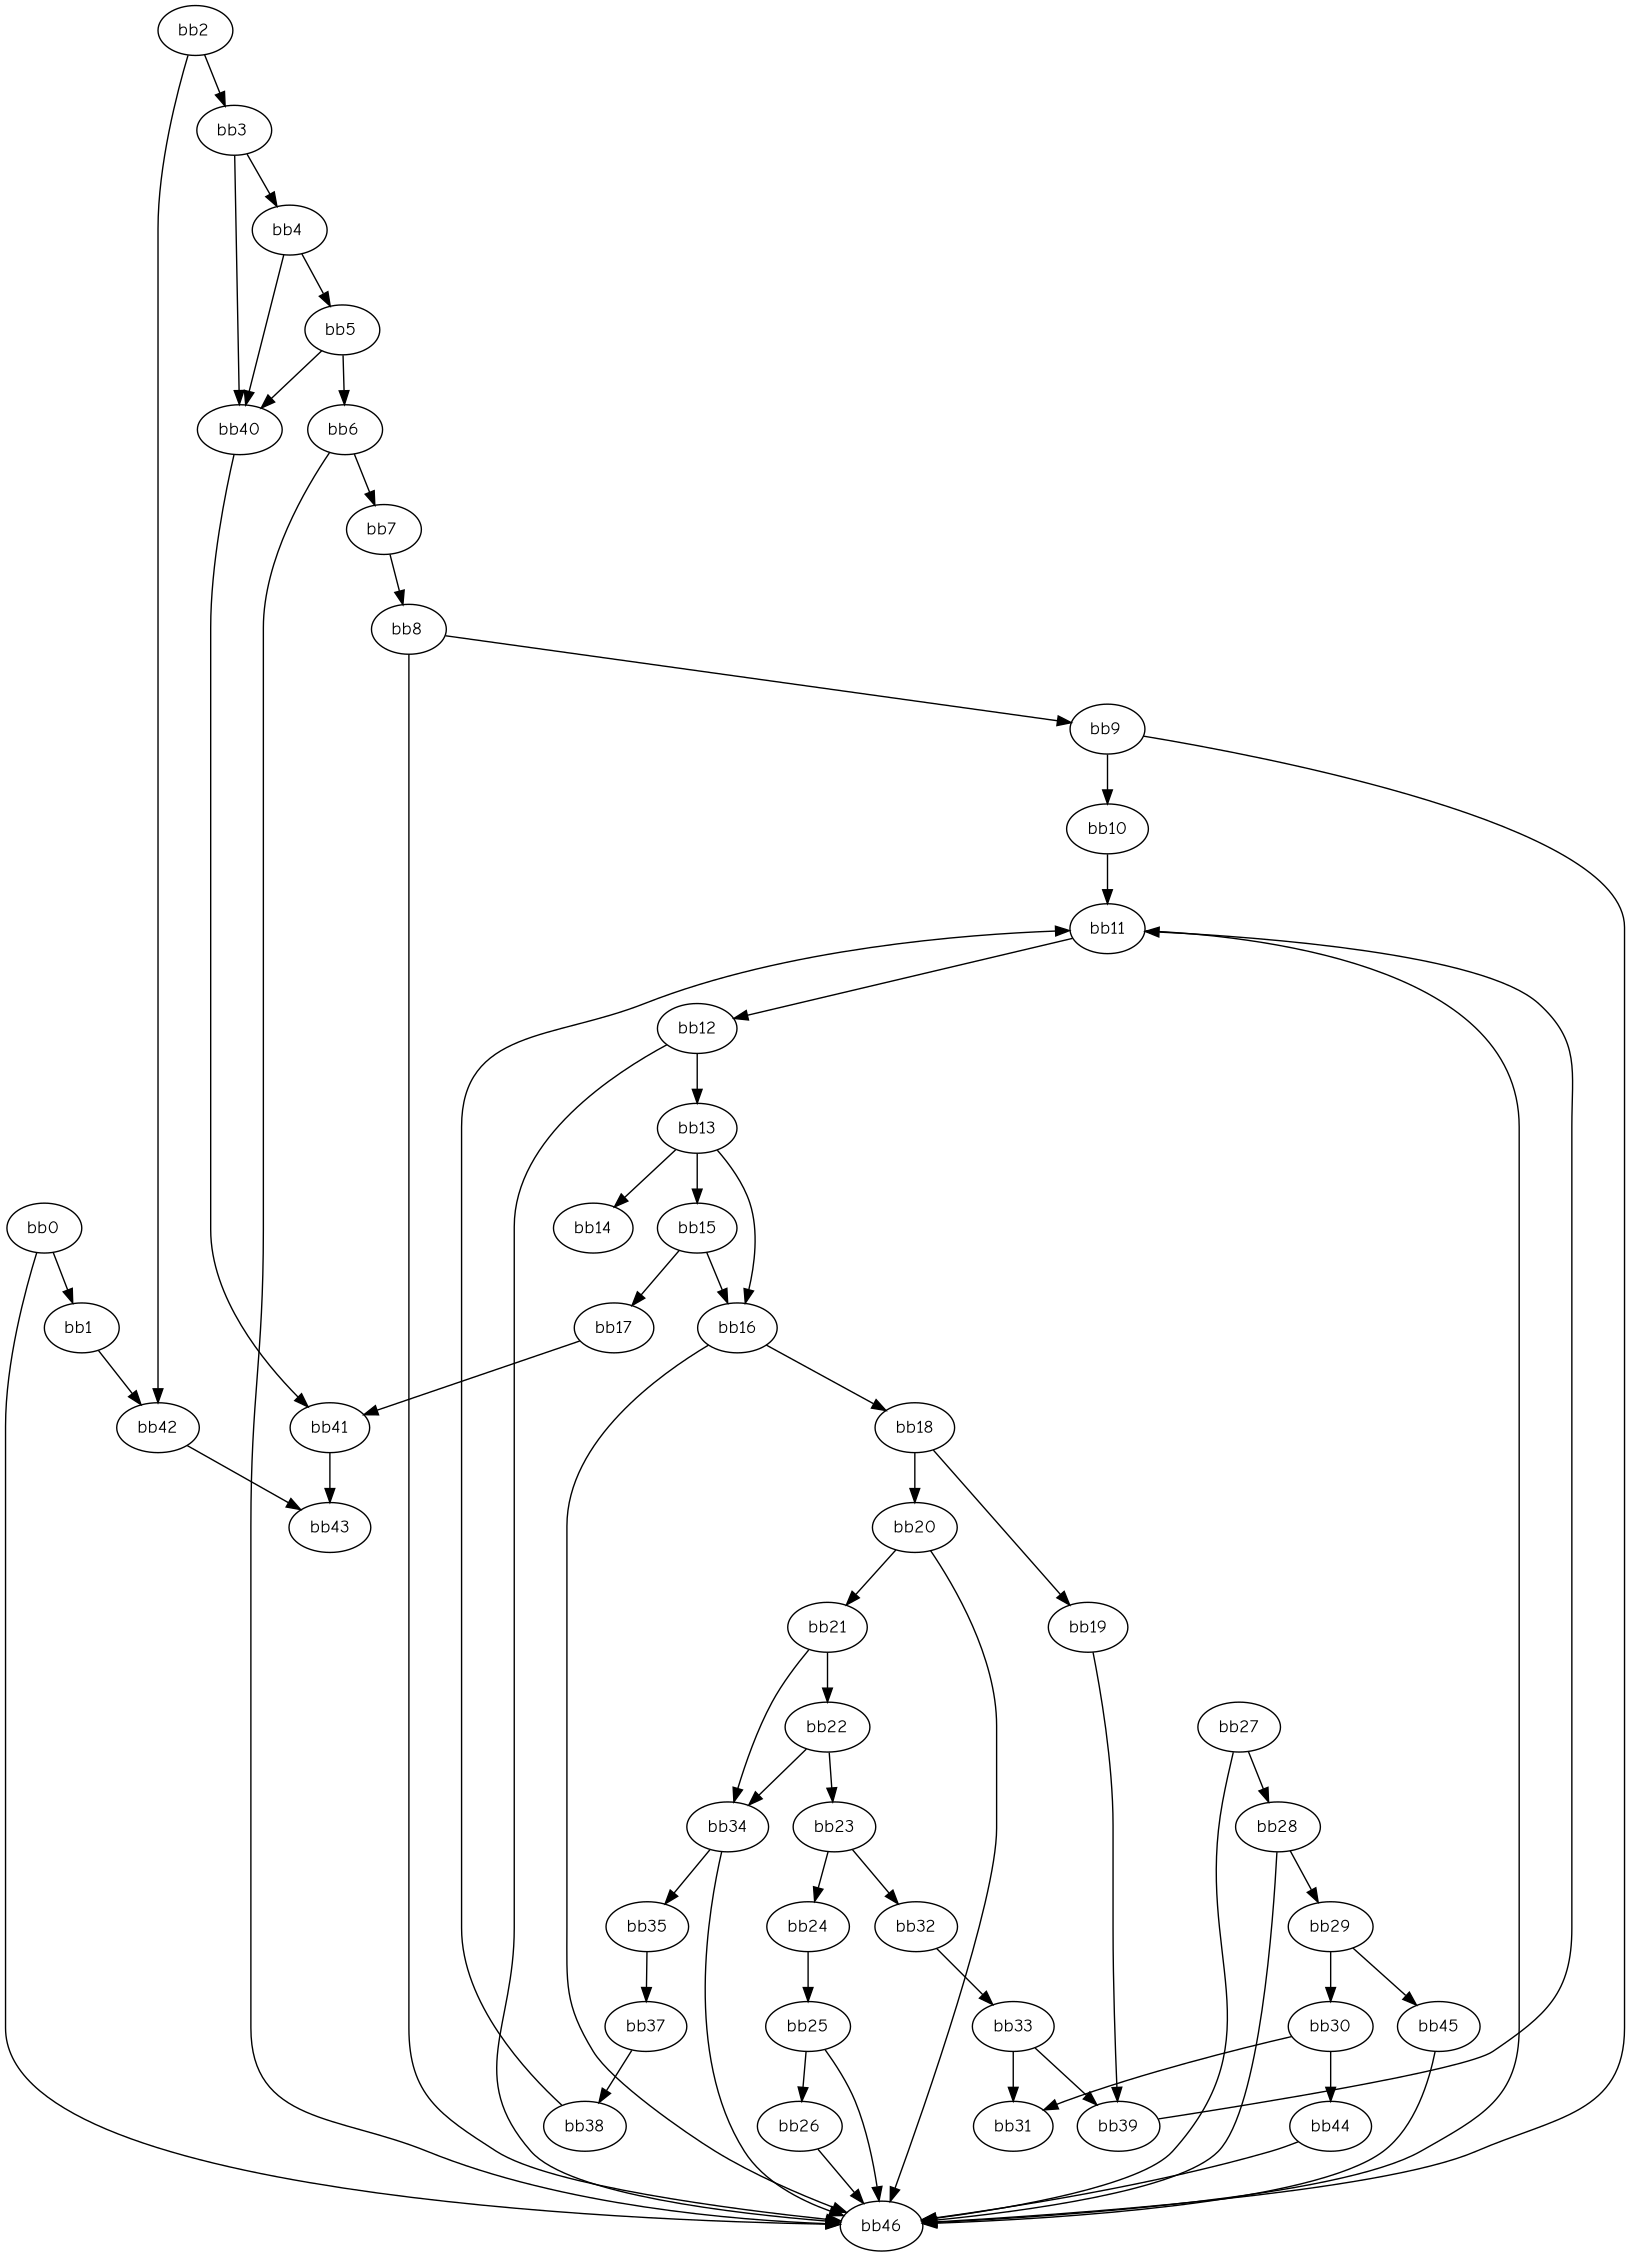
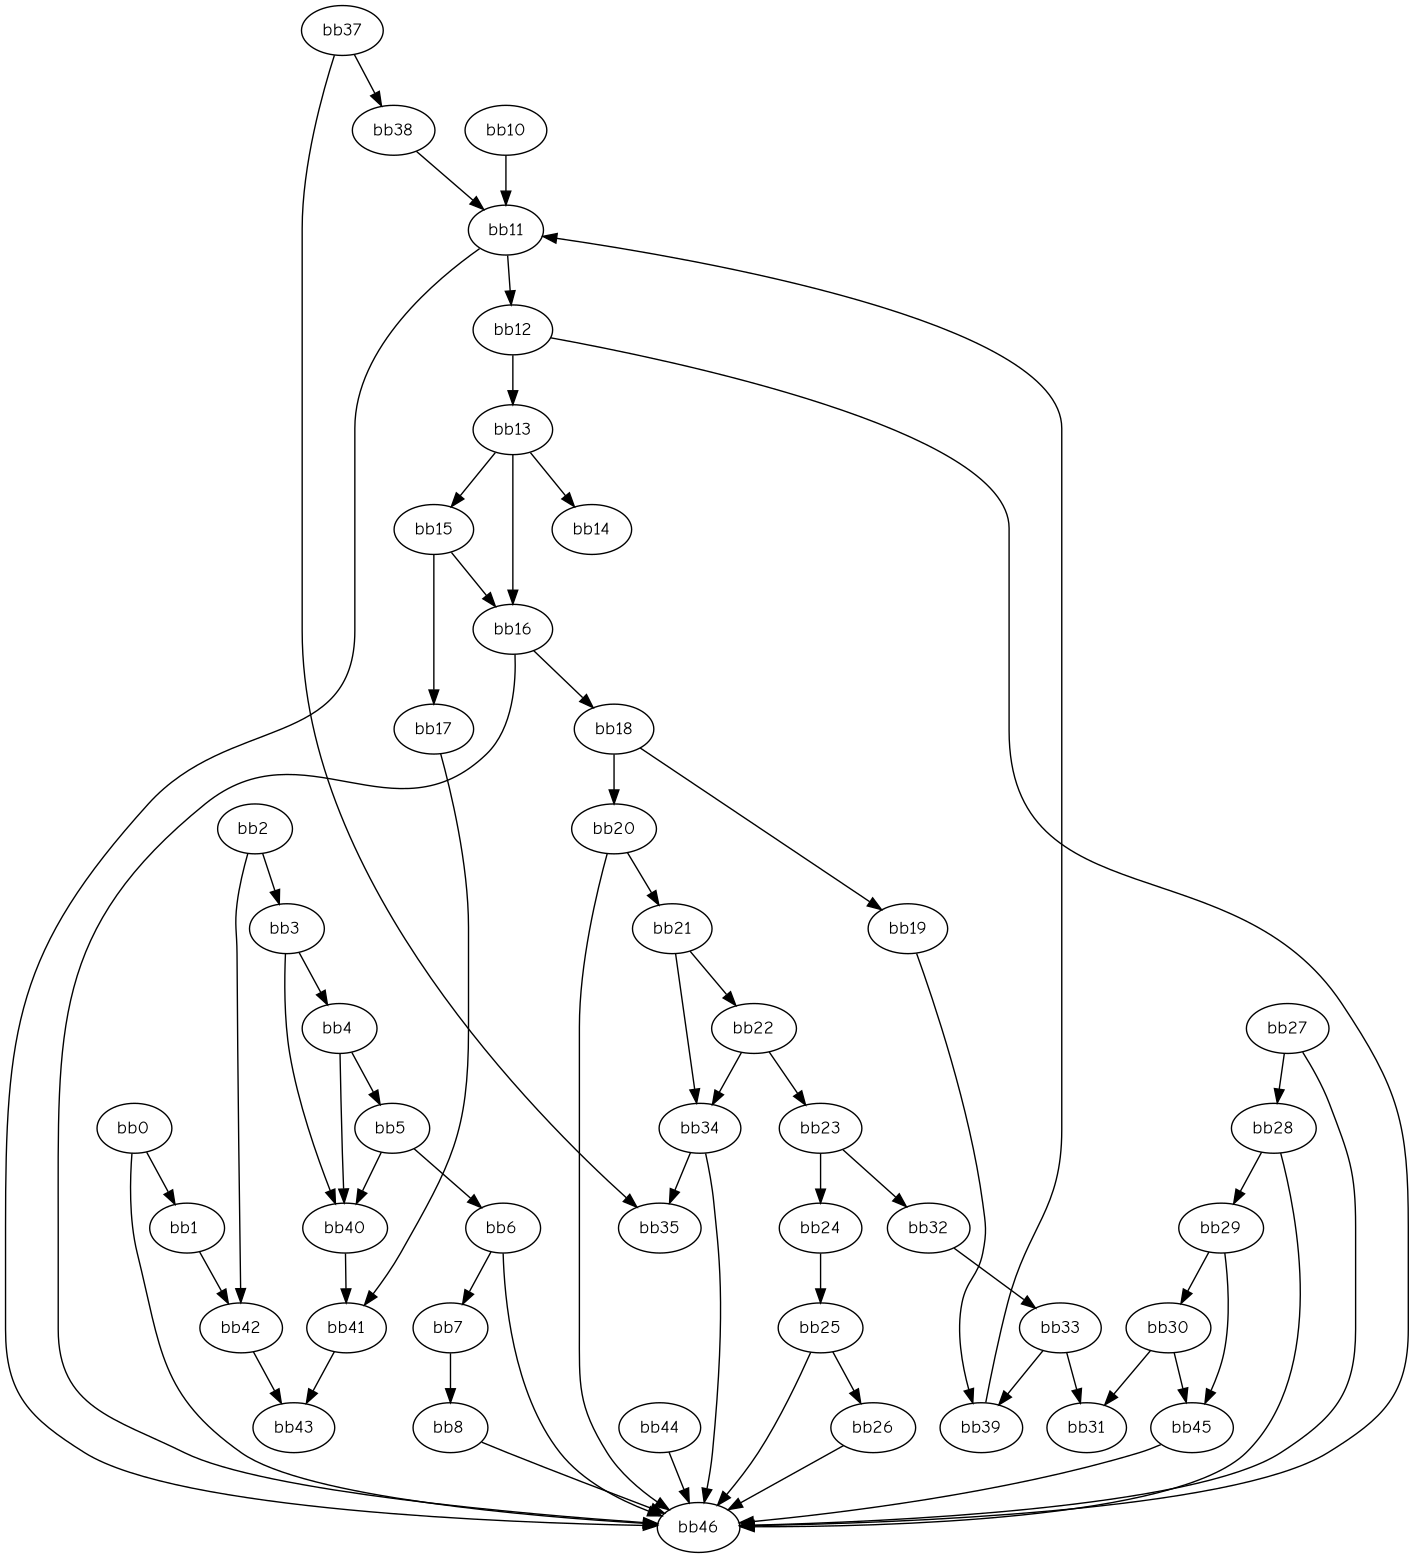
(1108, 729) -> none
(647, 1970) -> (307, 676)
(1331, 2070) -> (1179, 1371)
